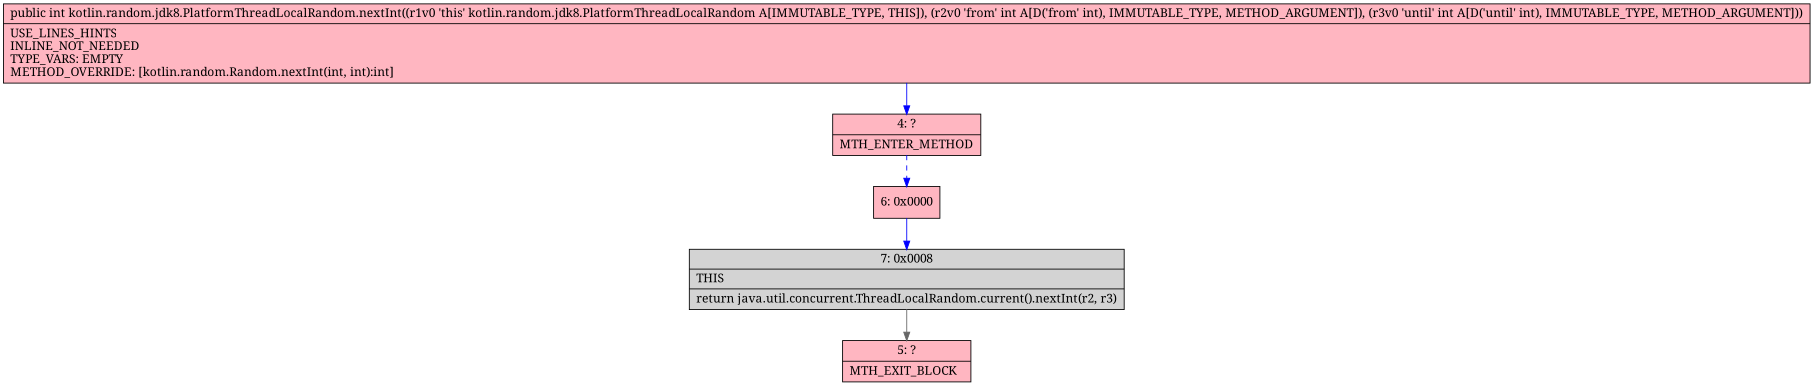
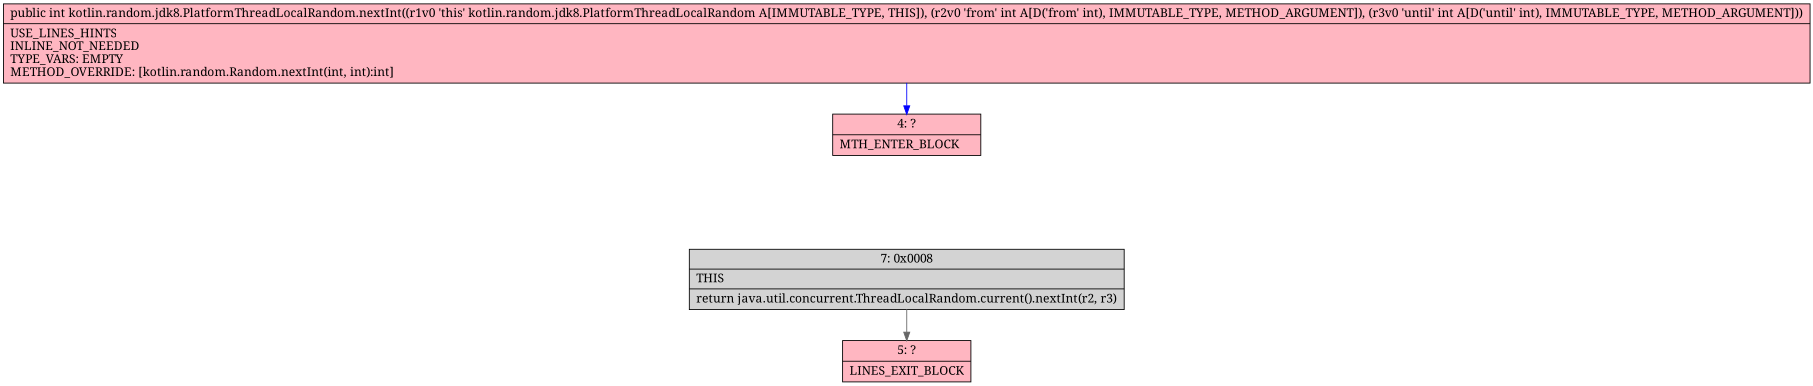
(907, 145) -> (899, 145)
(907, 202) -> none
(903, 371) -> (907, 371)
